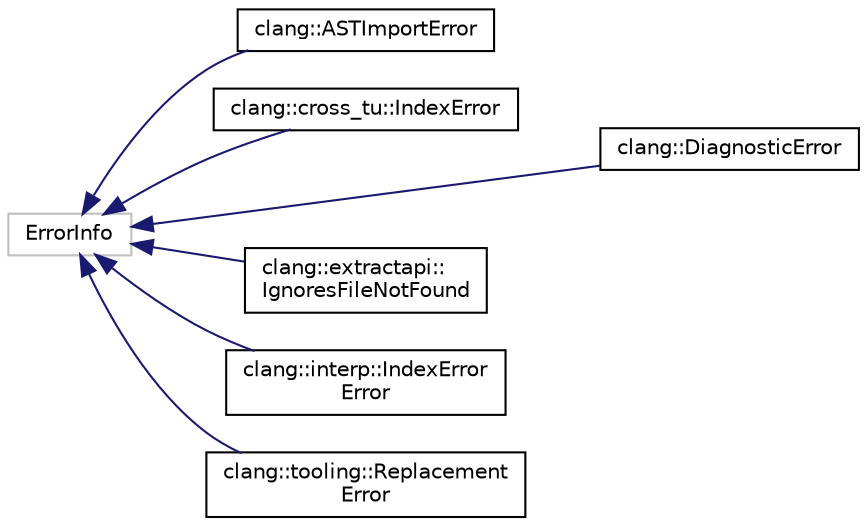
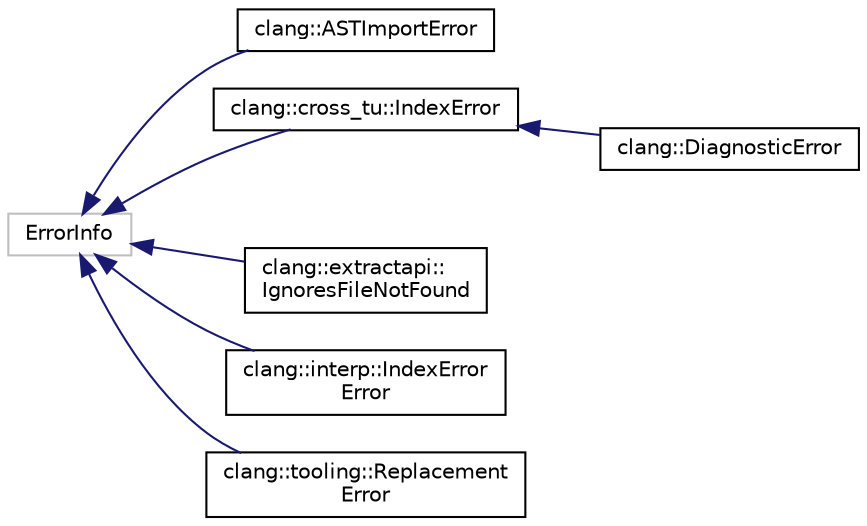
(376, 195) -> (570, 132)
